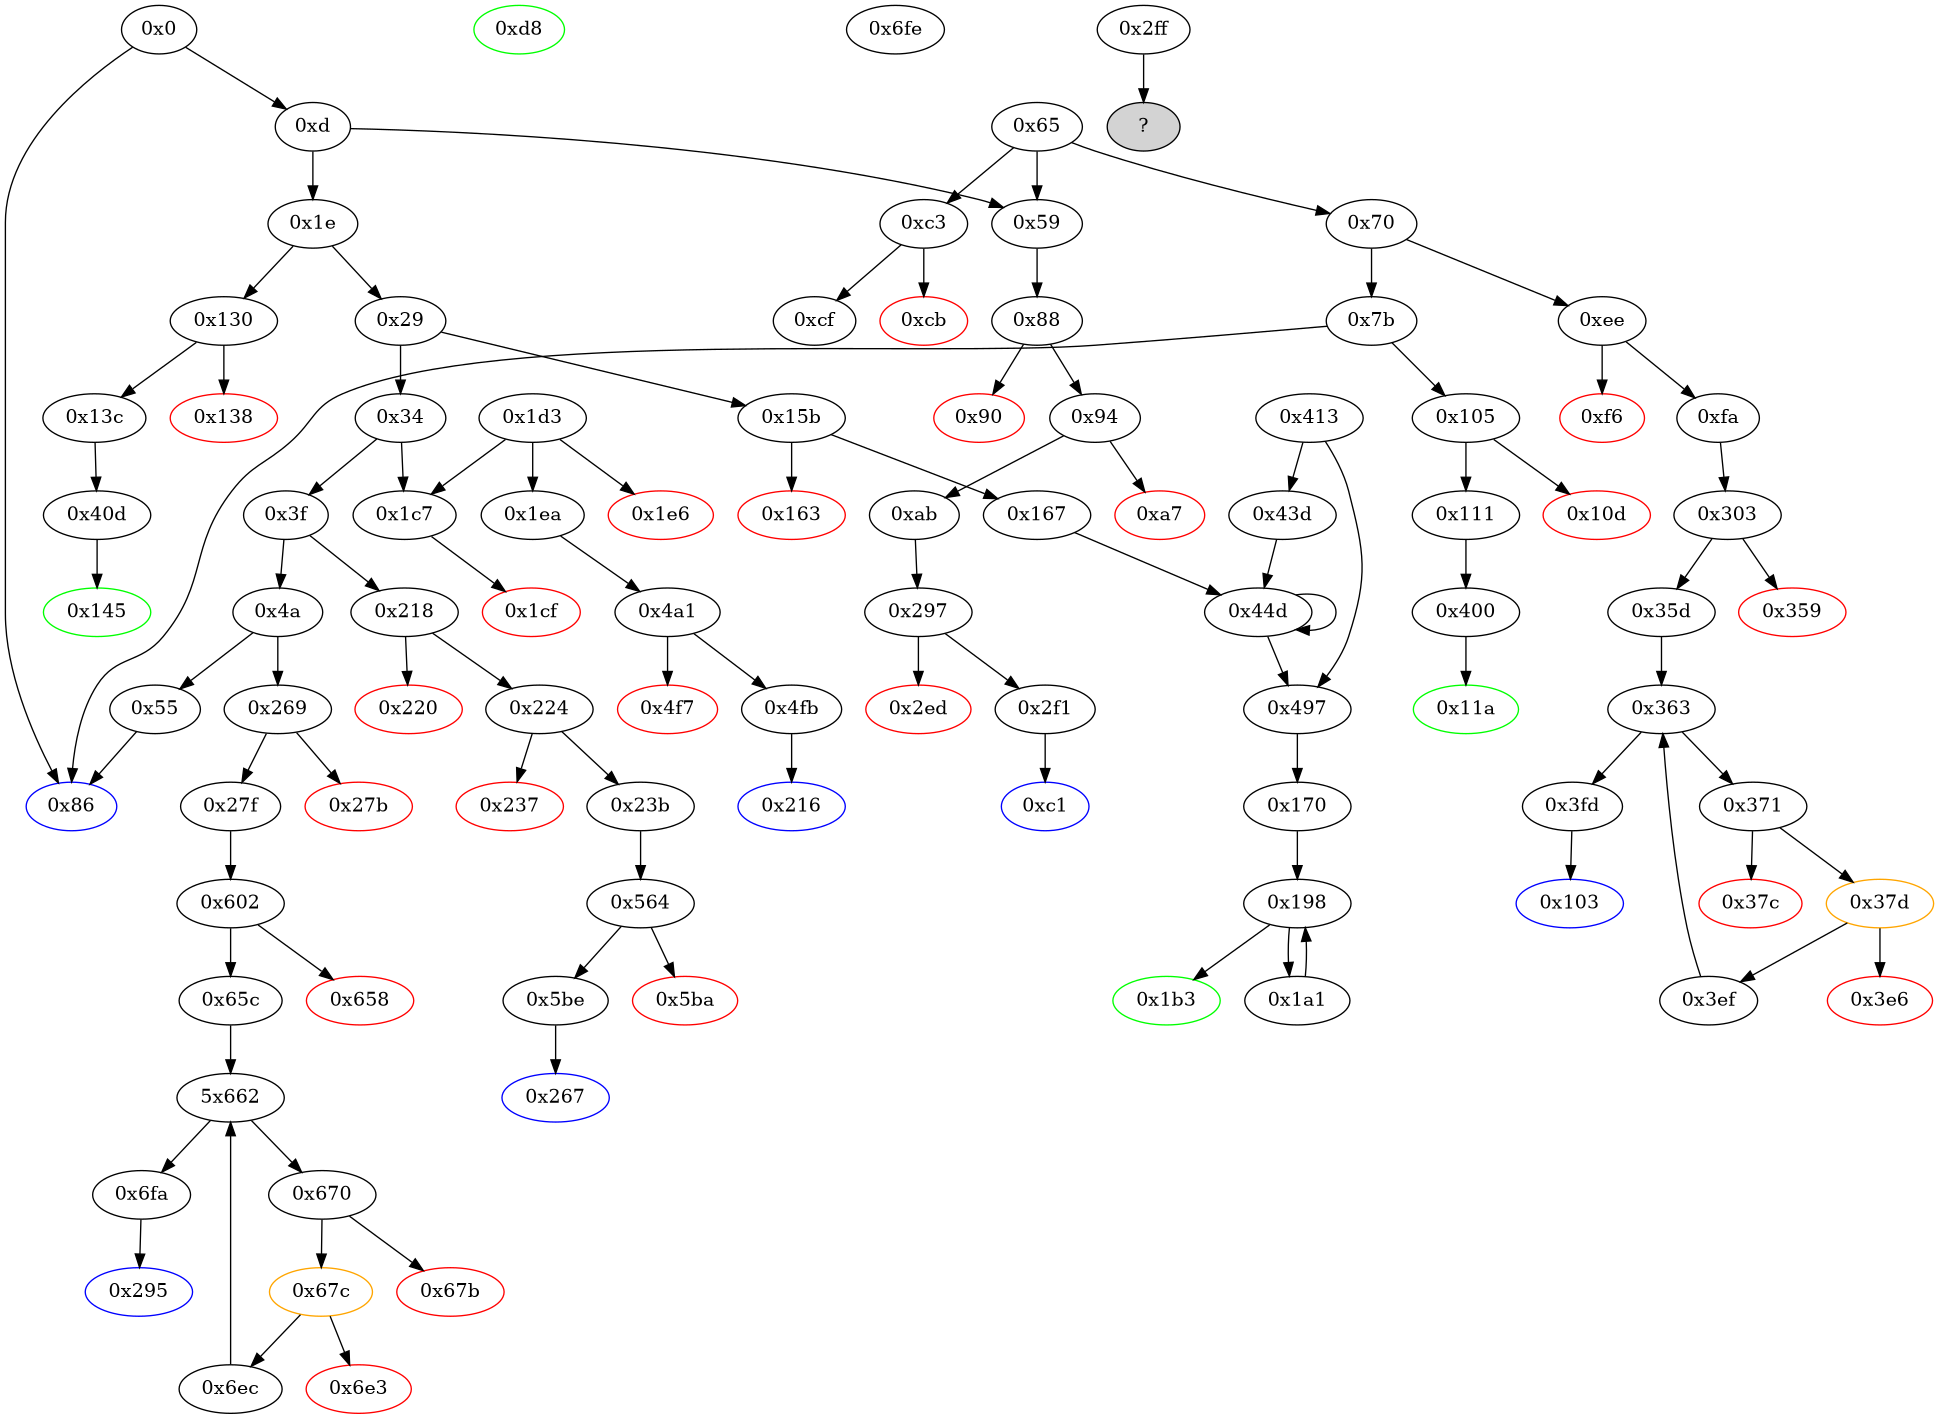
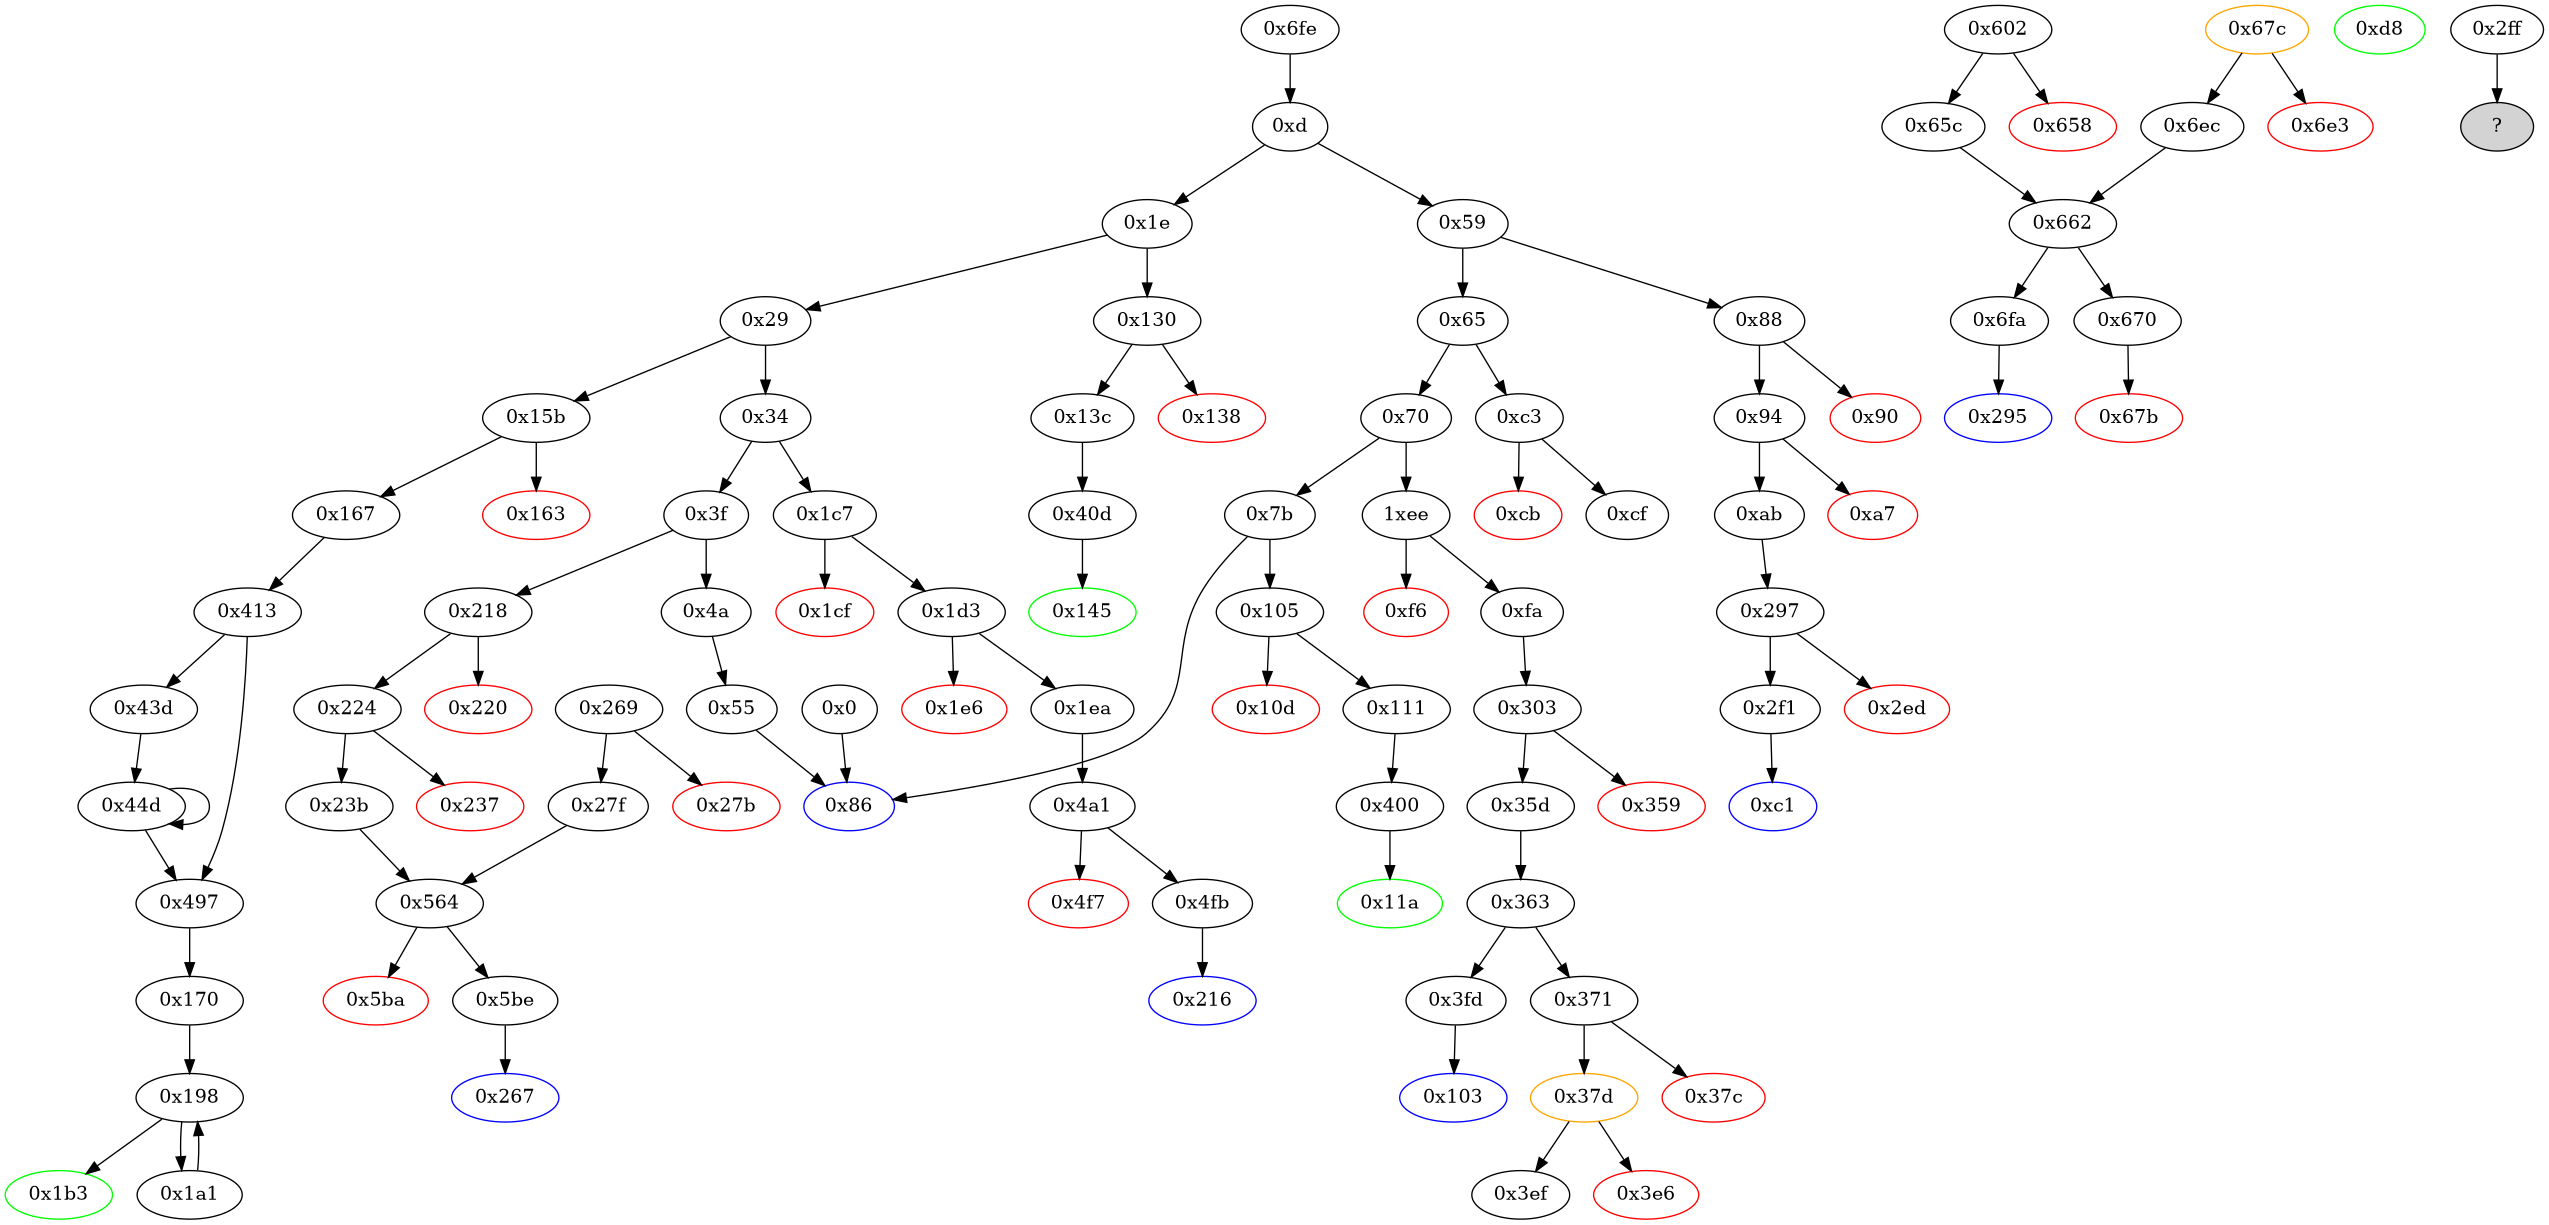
(230, 75) -> (1290, 72)
(1037, 169) -> (1463, 266)
(1602, 321) -> (1406, 515)
(474, 463) -> (883, 560)
(1141, 561) -> (302, 559)
(278, 654) -> none
(231, 848) -> (520, 851)
(1676, 863) -> none
(231, 1098) -> (2063, 224)
(322, 1237) -> none
